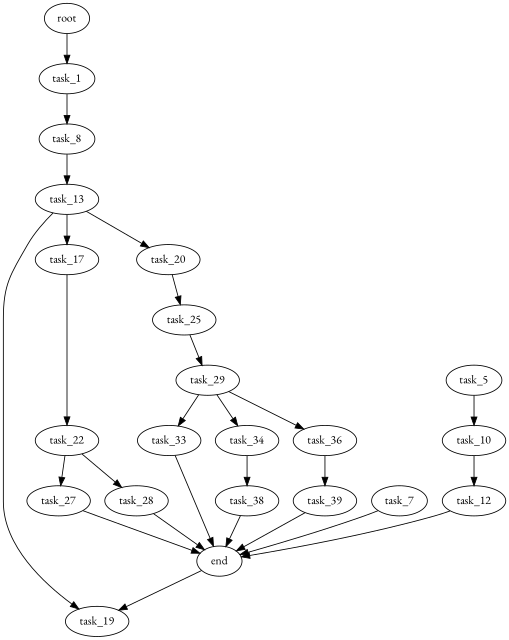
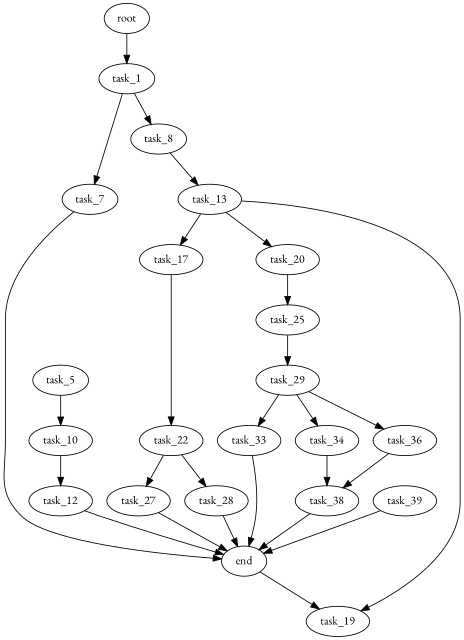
none -> (110, 135)
(325, 467) -> (369, 468)
